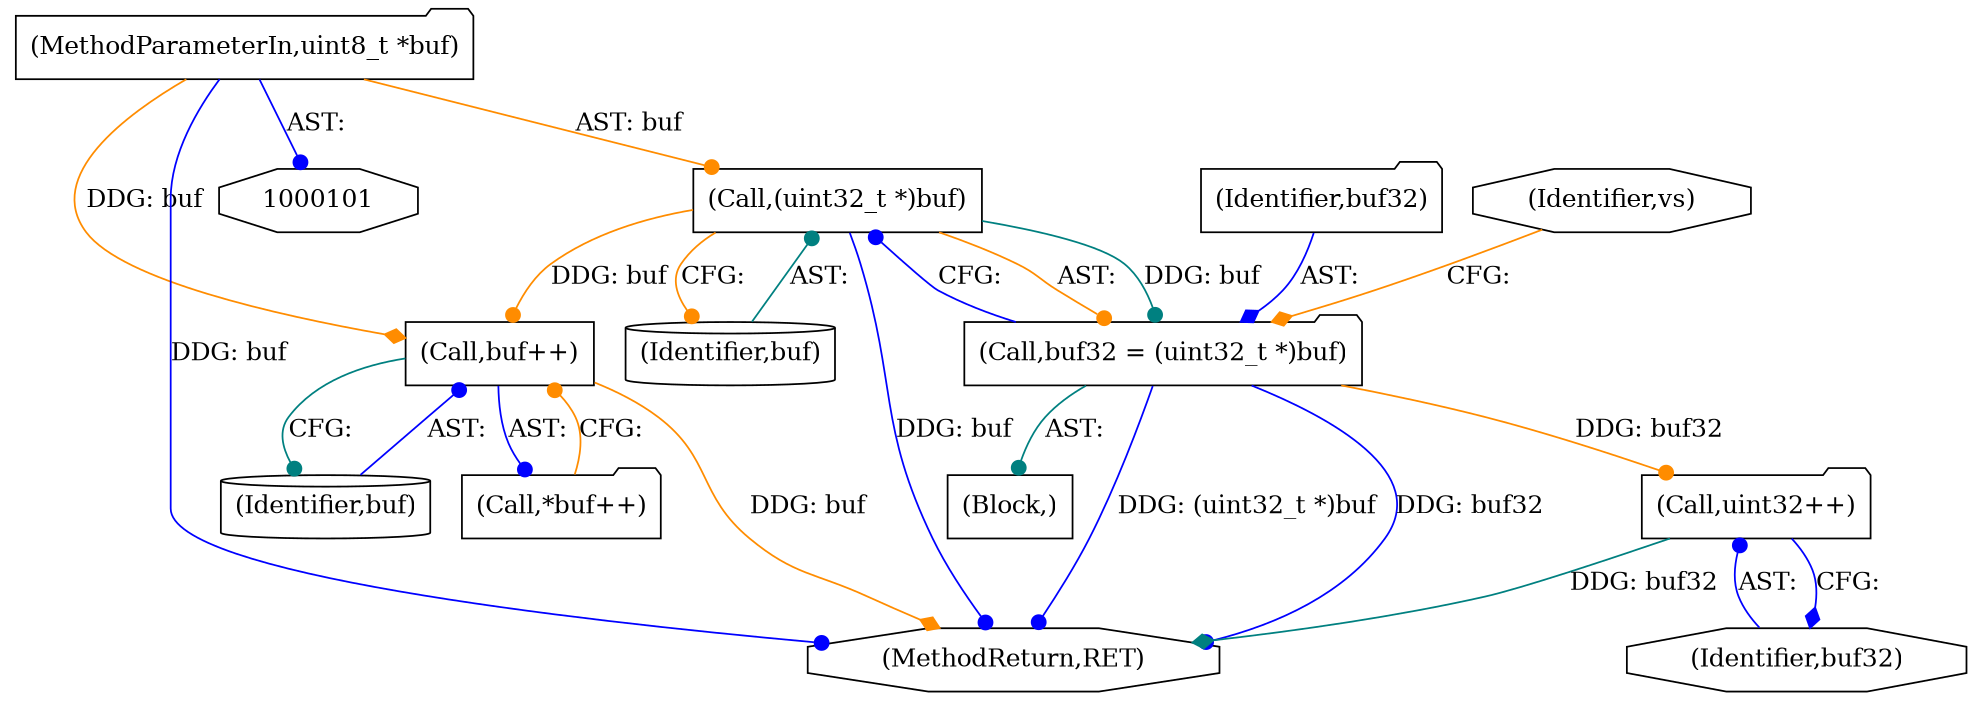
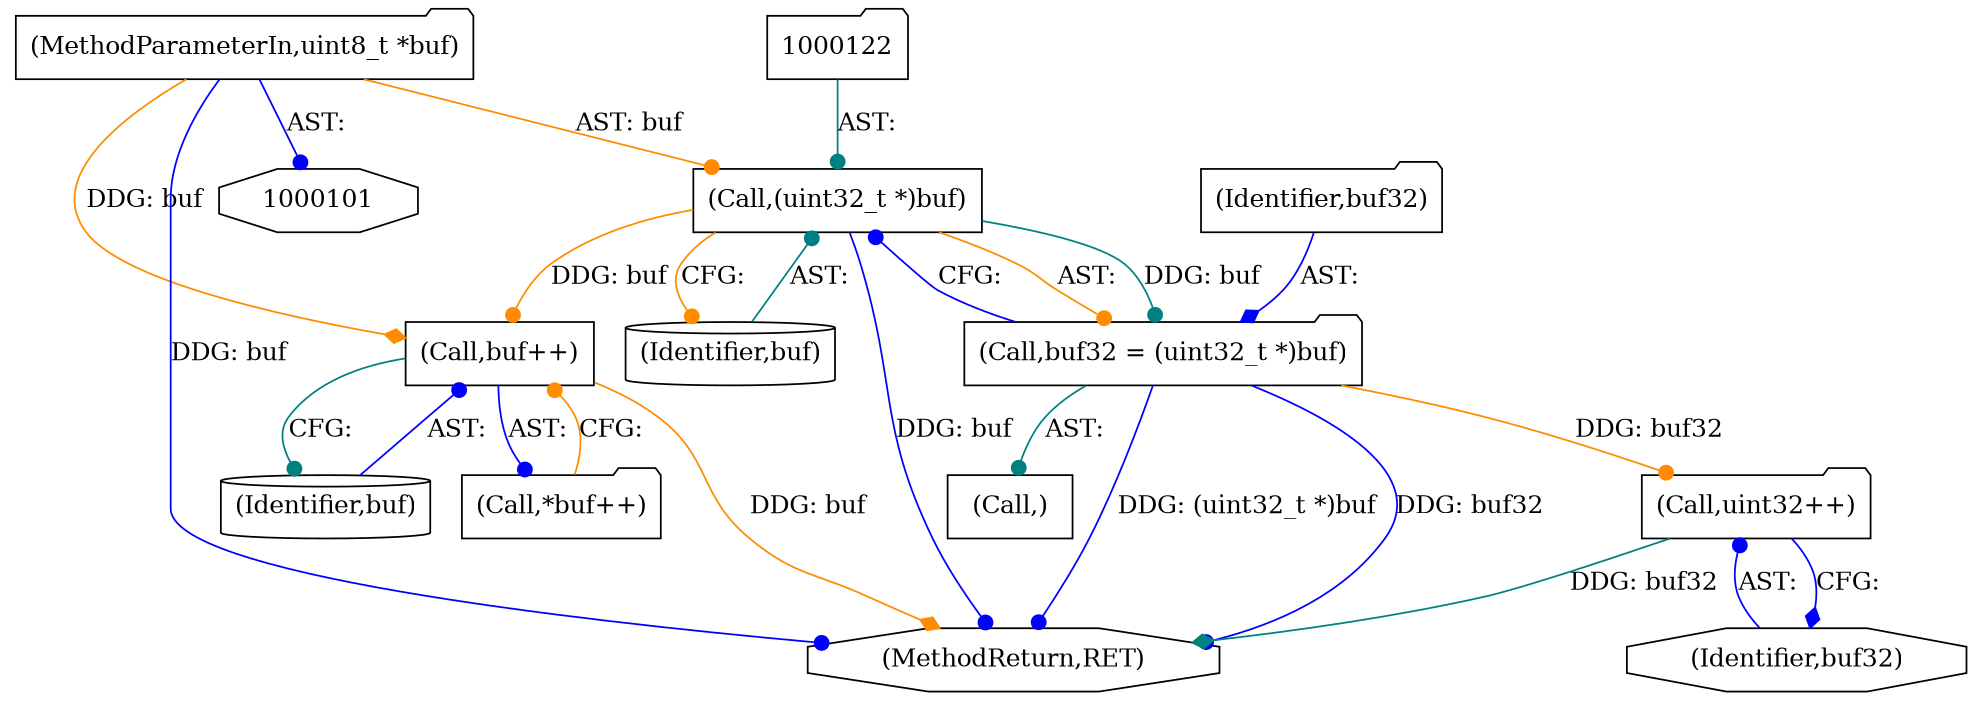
none -> (838, 48)
(1612, 201) -> none
(1010, 507) -> (1010, 507)
